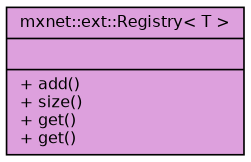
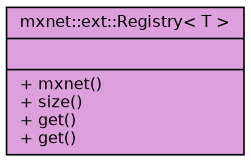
(50, 84) -> (61, 84)
